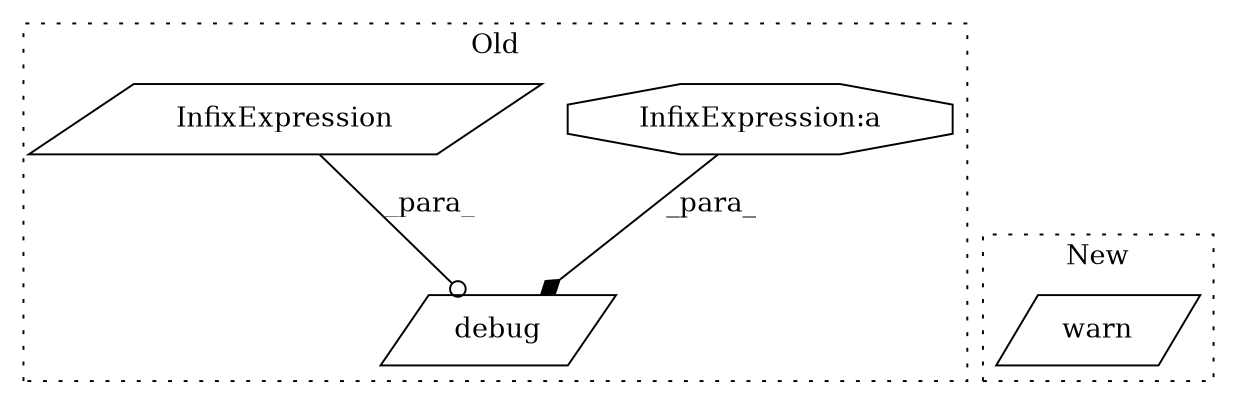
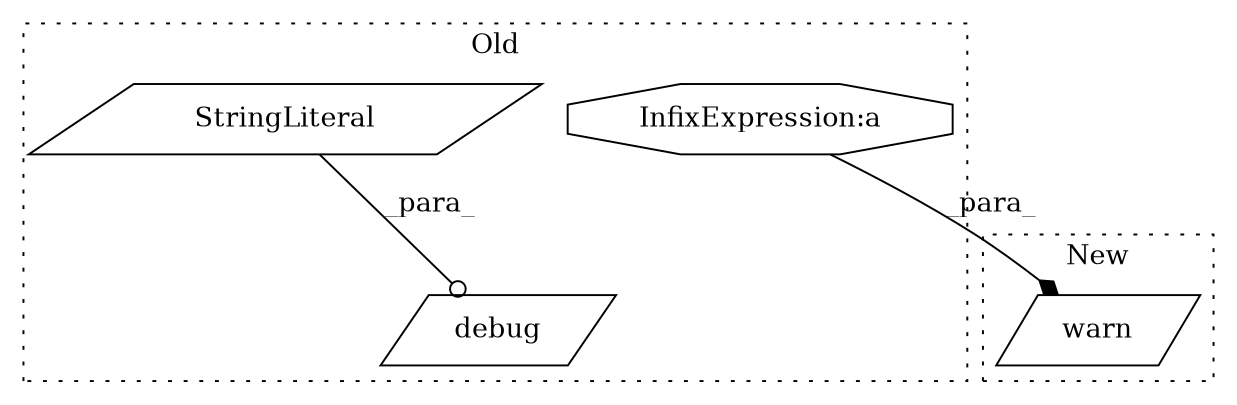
(285, 119) -> (285, 119)
(639, 217) -> (938, 212)
